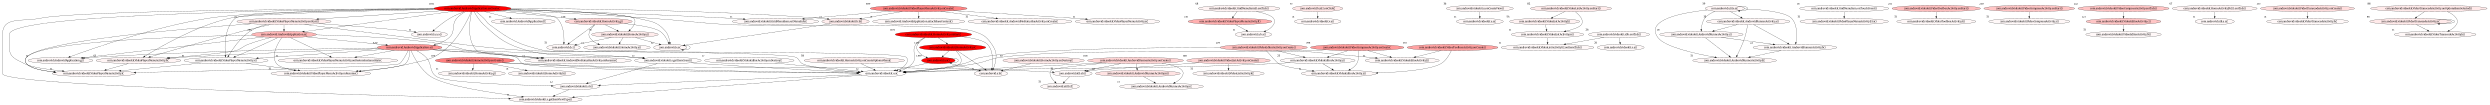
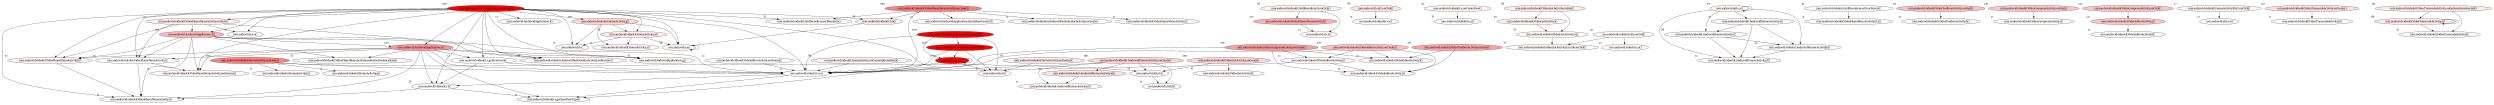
(764, 25) -> (457, 48)
(119, 36) -> (301, 96)
none -> (915, 62)
